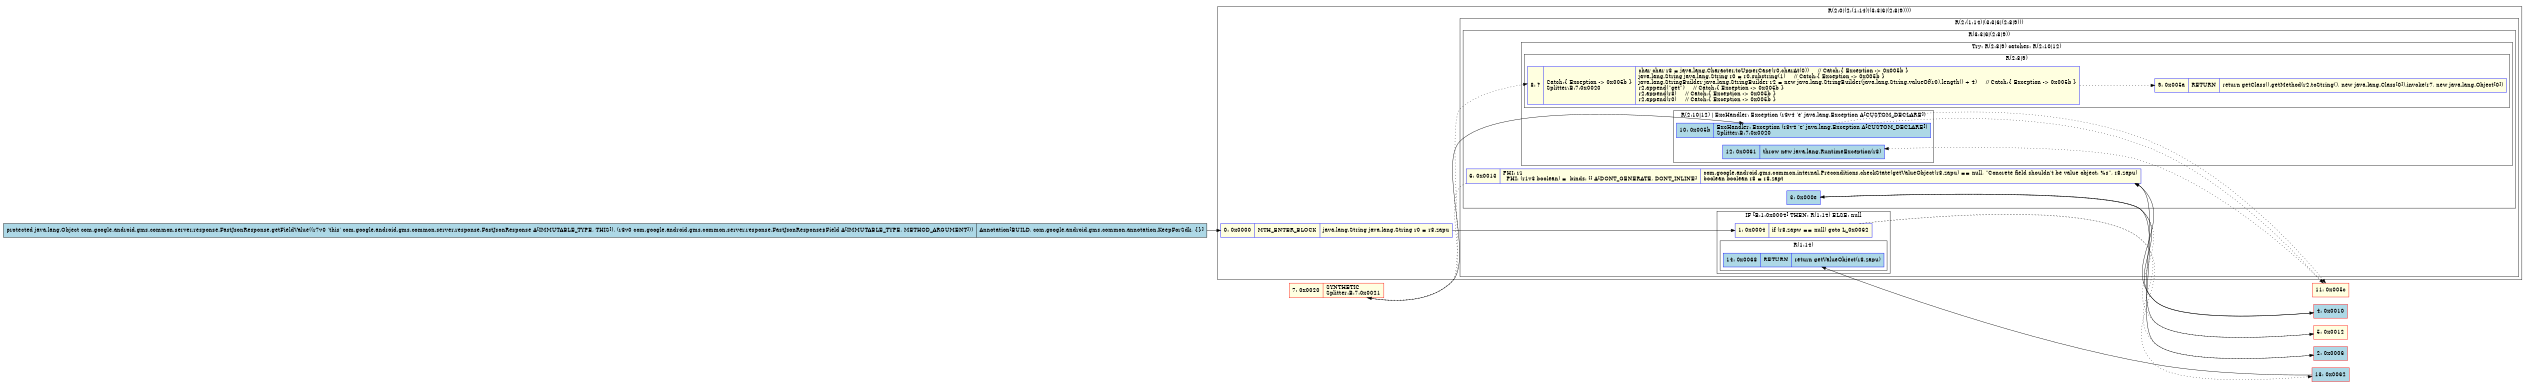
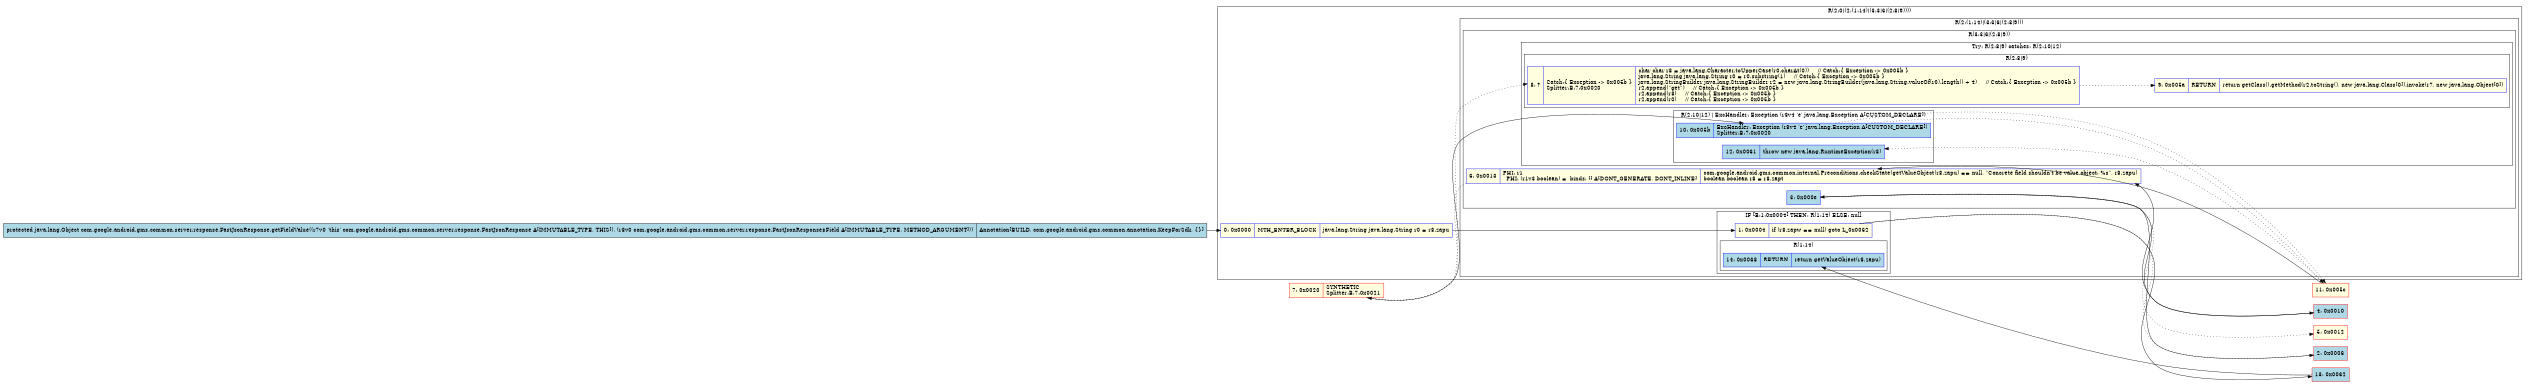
(2164, 327) -> (2114, 181)
(2142, 337) -> (2142, 337)
